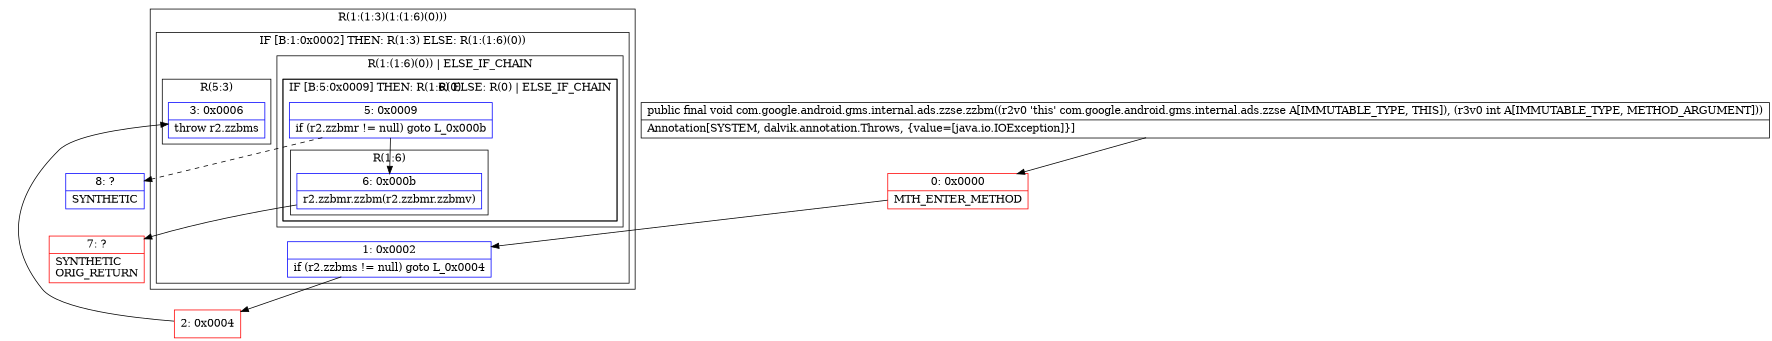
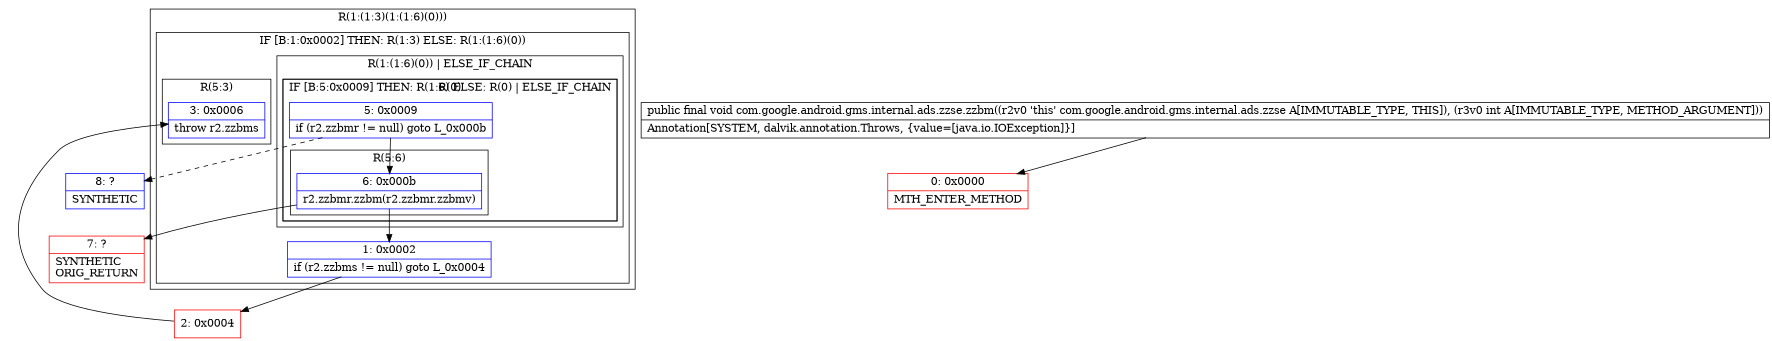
(389, 159) -> (389, 159)
(693, 223) -> (389, 222)
